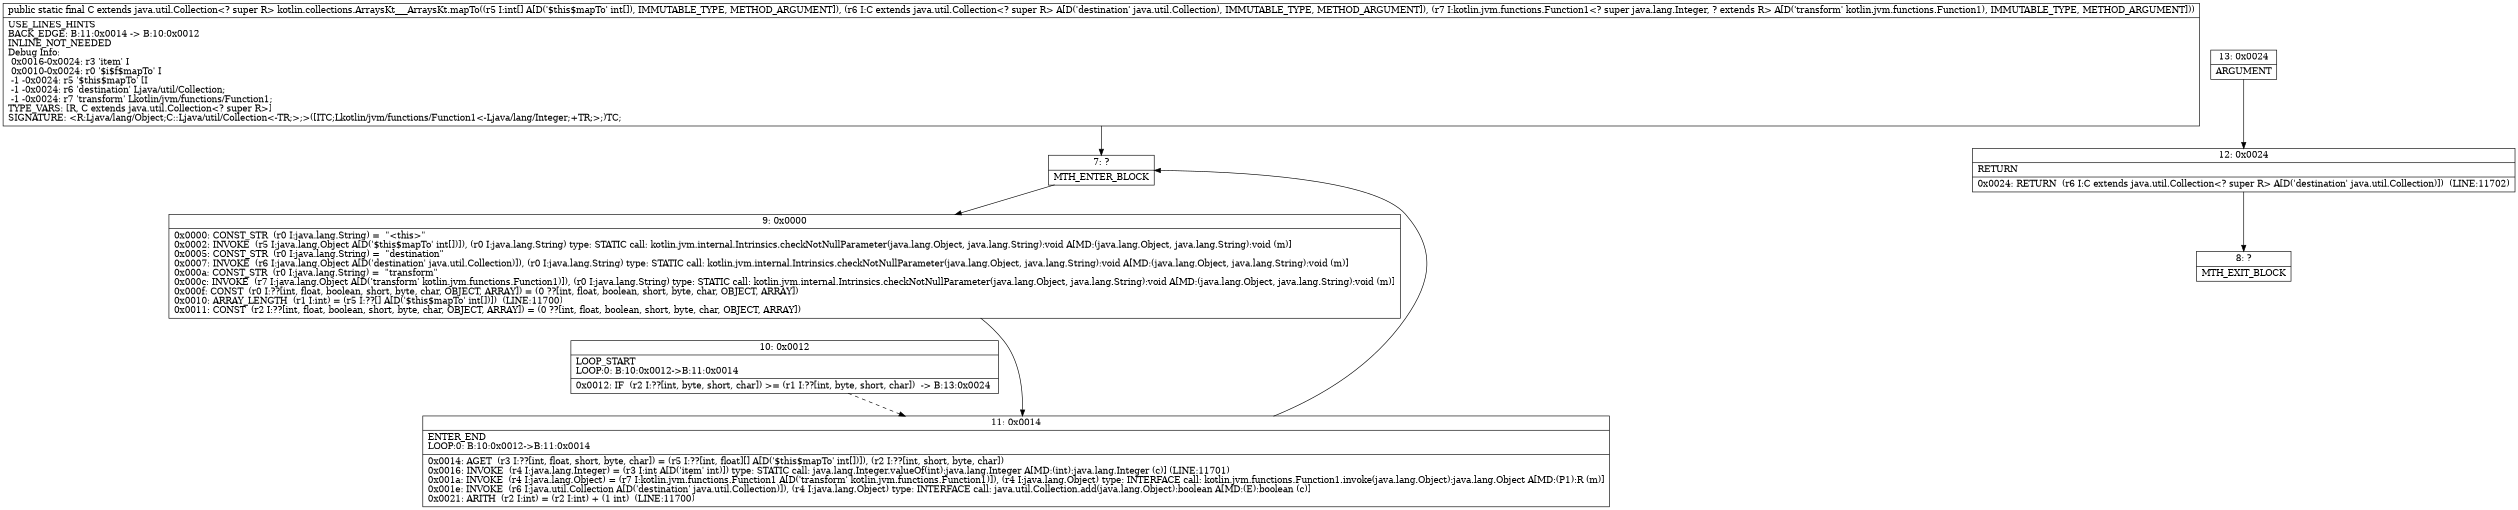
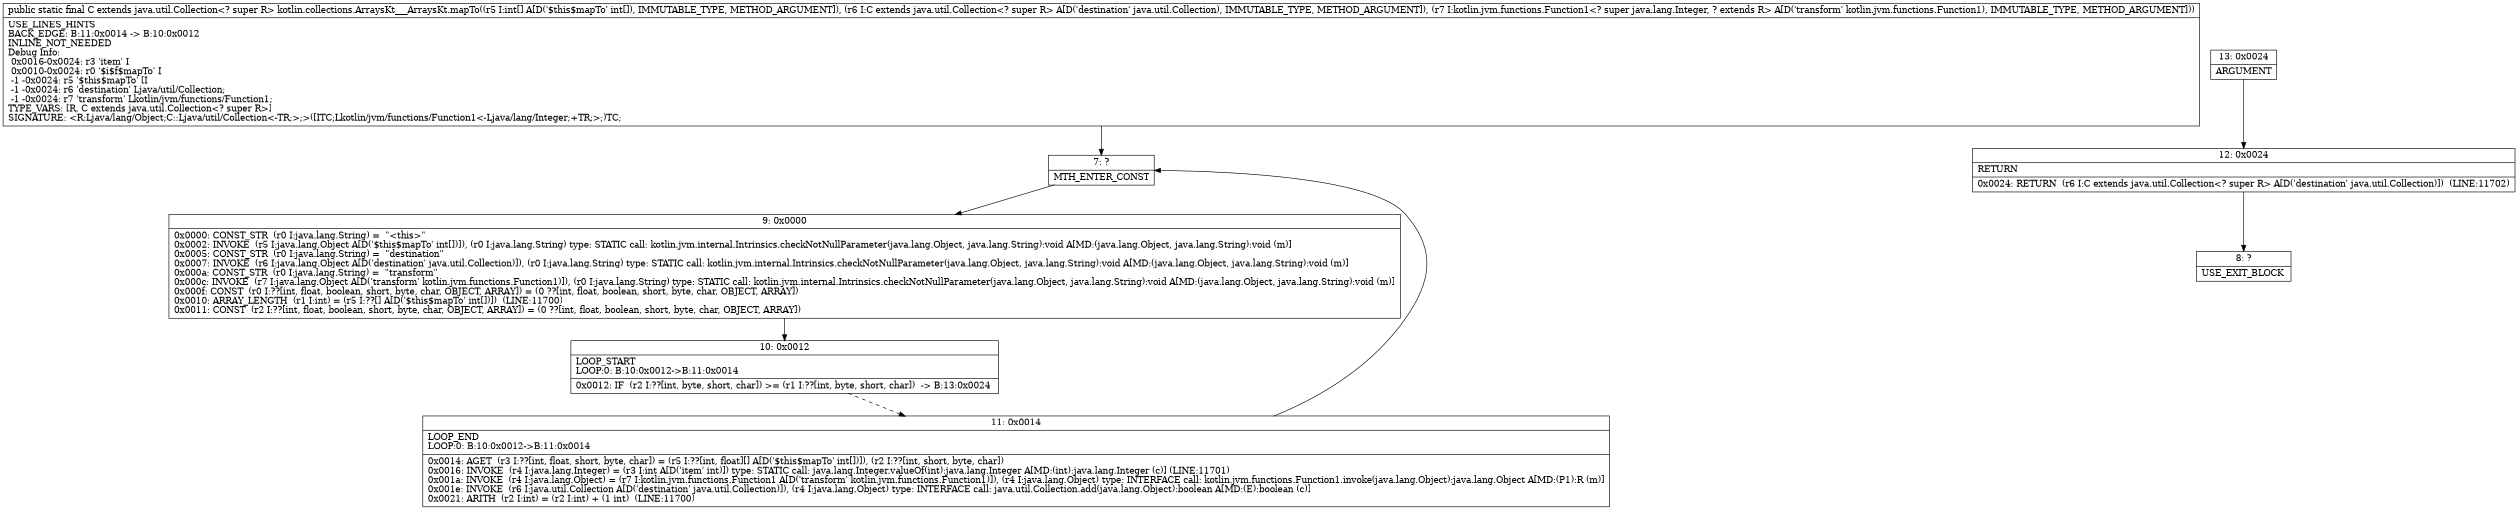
(1101, 177) -> (1101, 177)
(2244, 273) -> (2243, 273)
(1014, 358) -> (785, 326)
(457, 437) -> (453, 437)
